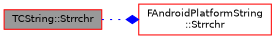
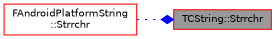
(114, 20) -> (149, 20)
